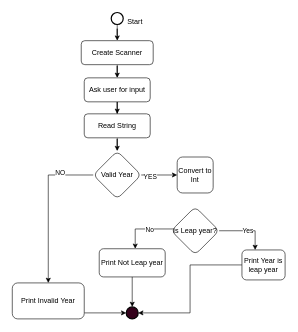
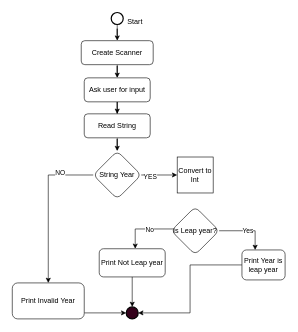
(117, 175) -> (117, 175)
(195, 175) -> (195, 175)
